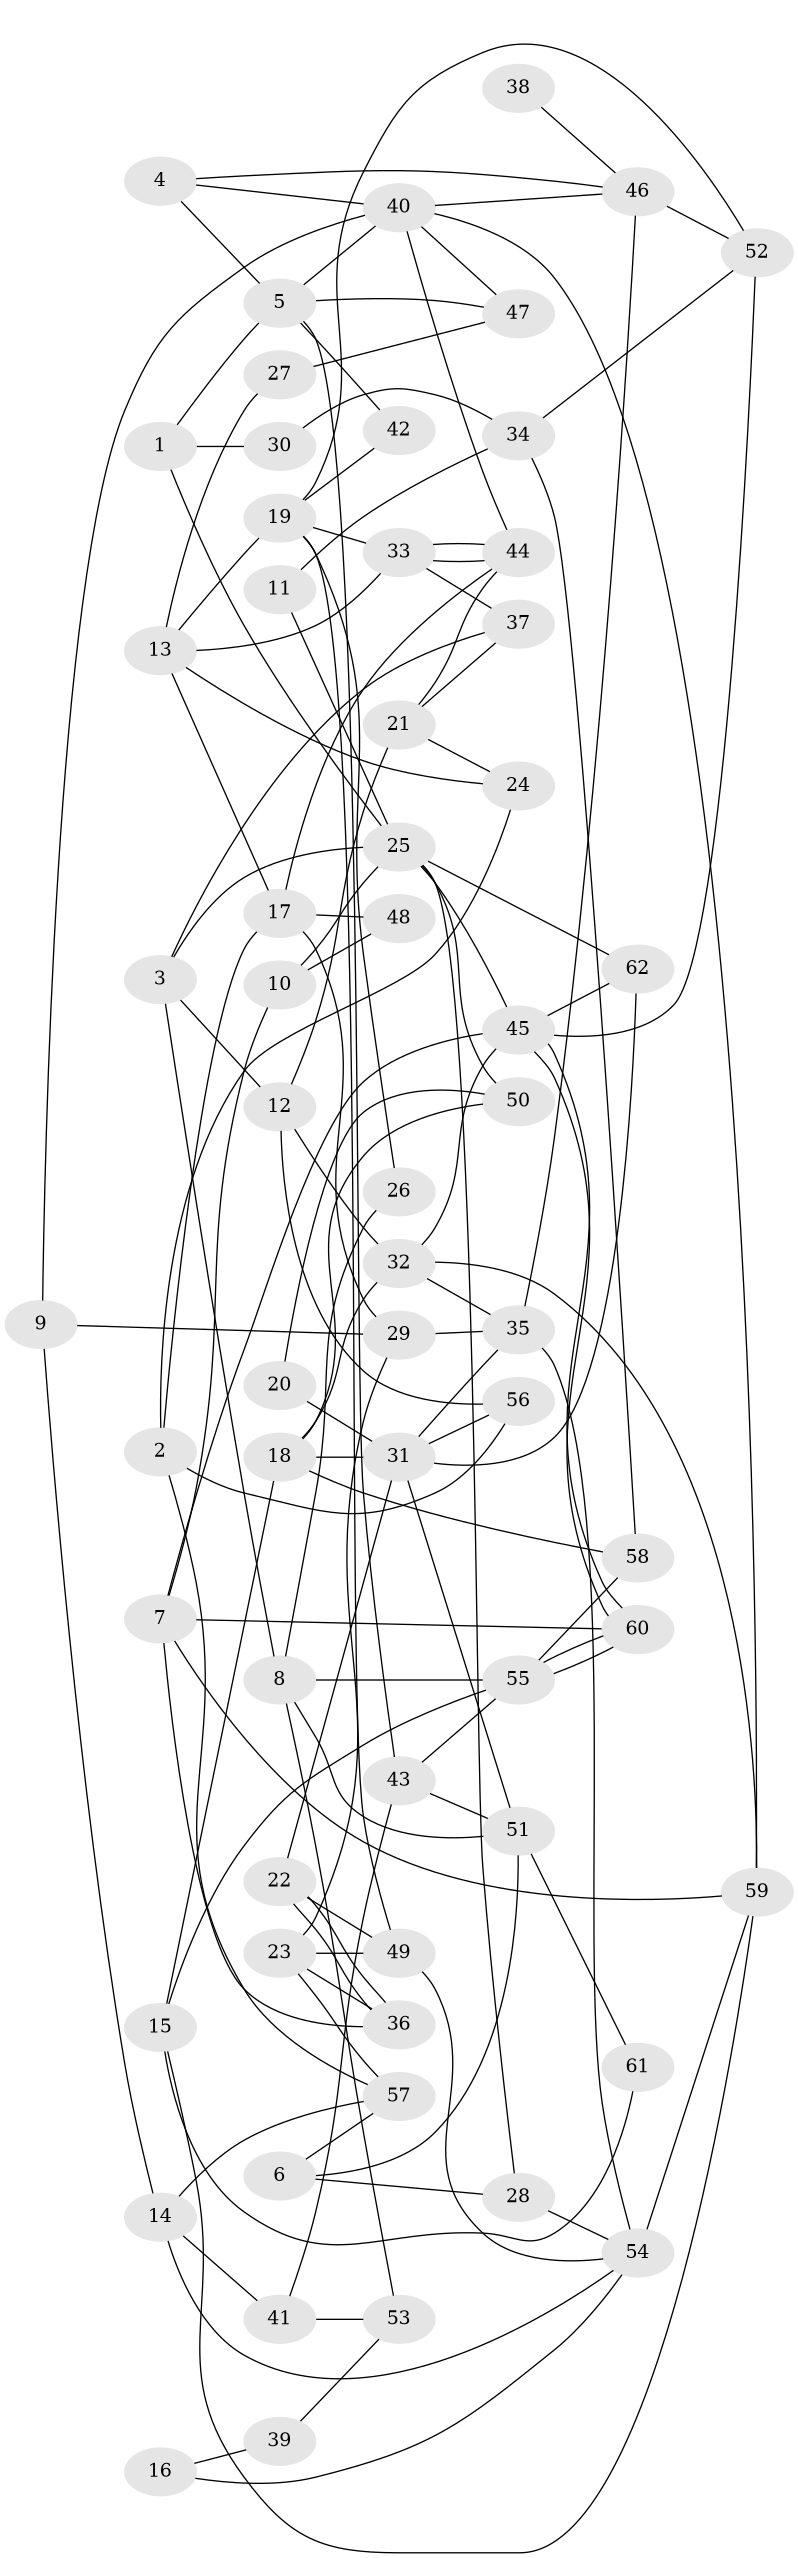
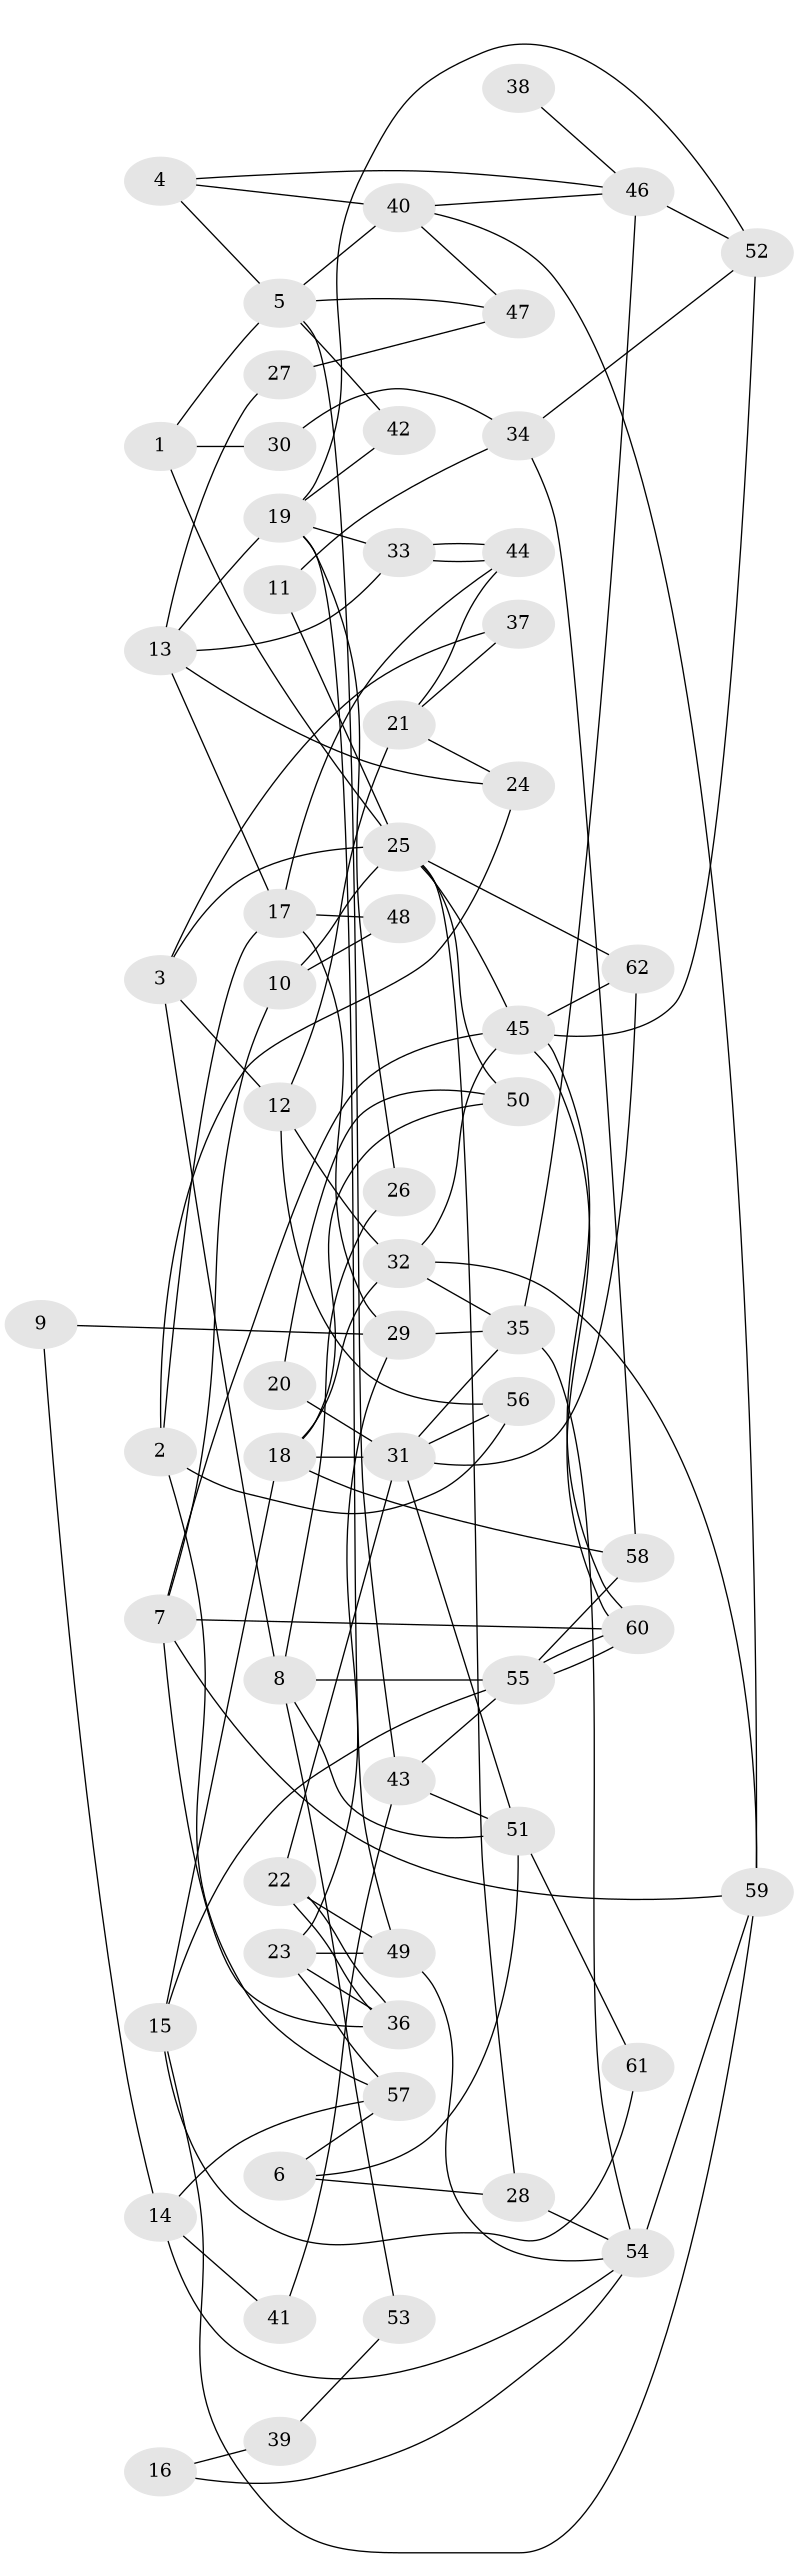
(452, 382) -> none
(454, 585) -> none
(73, 692) -> none
(340, 2319) -> none
